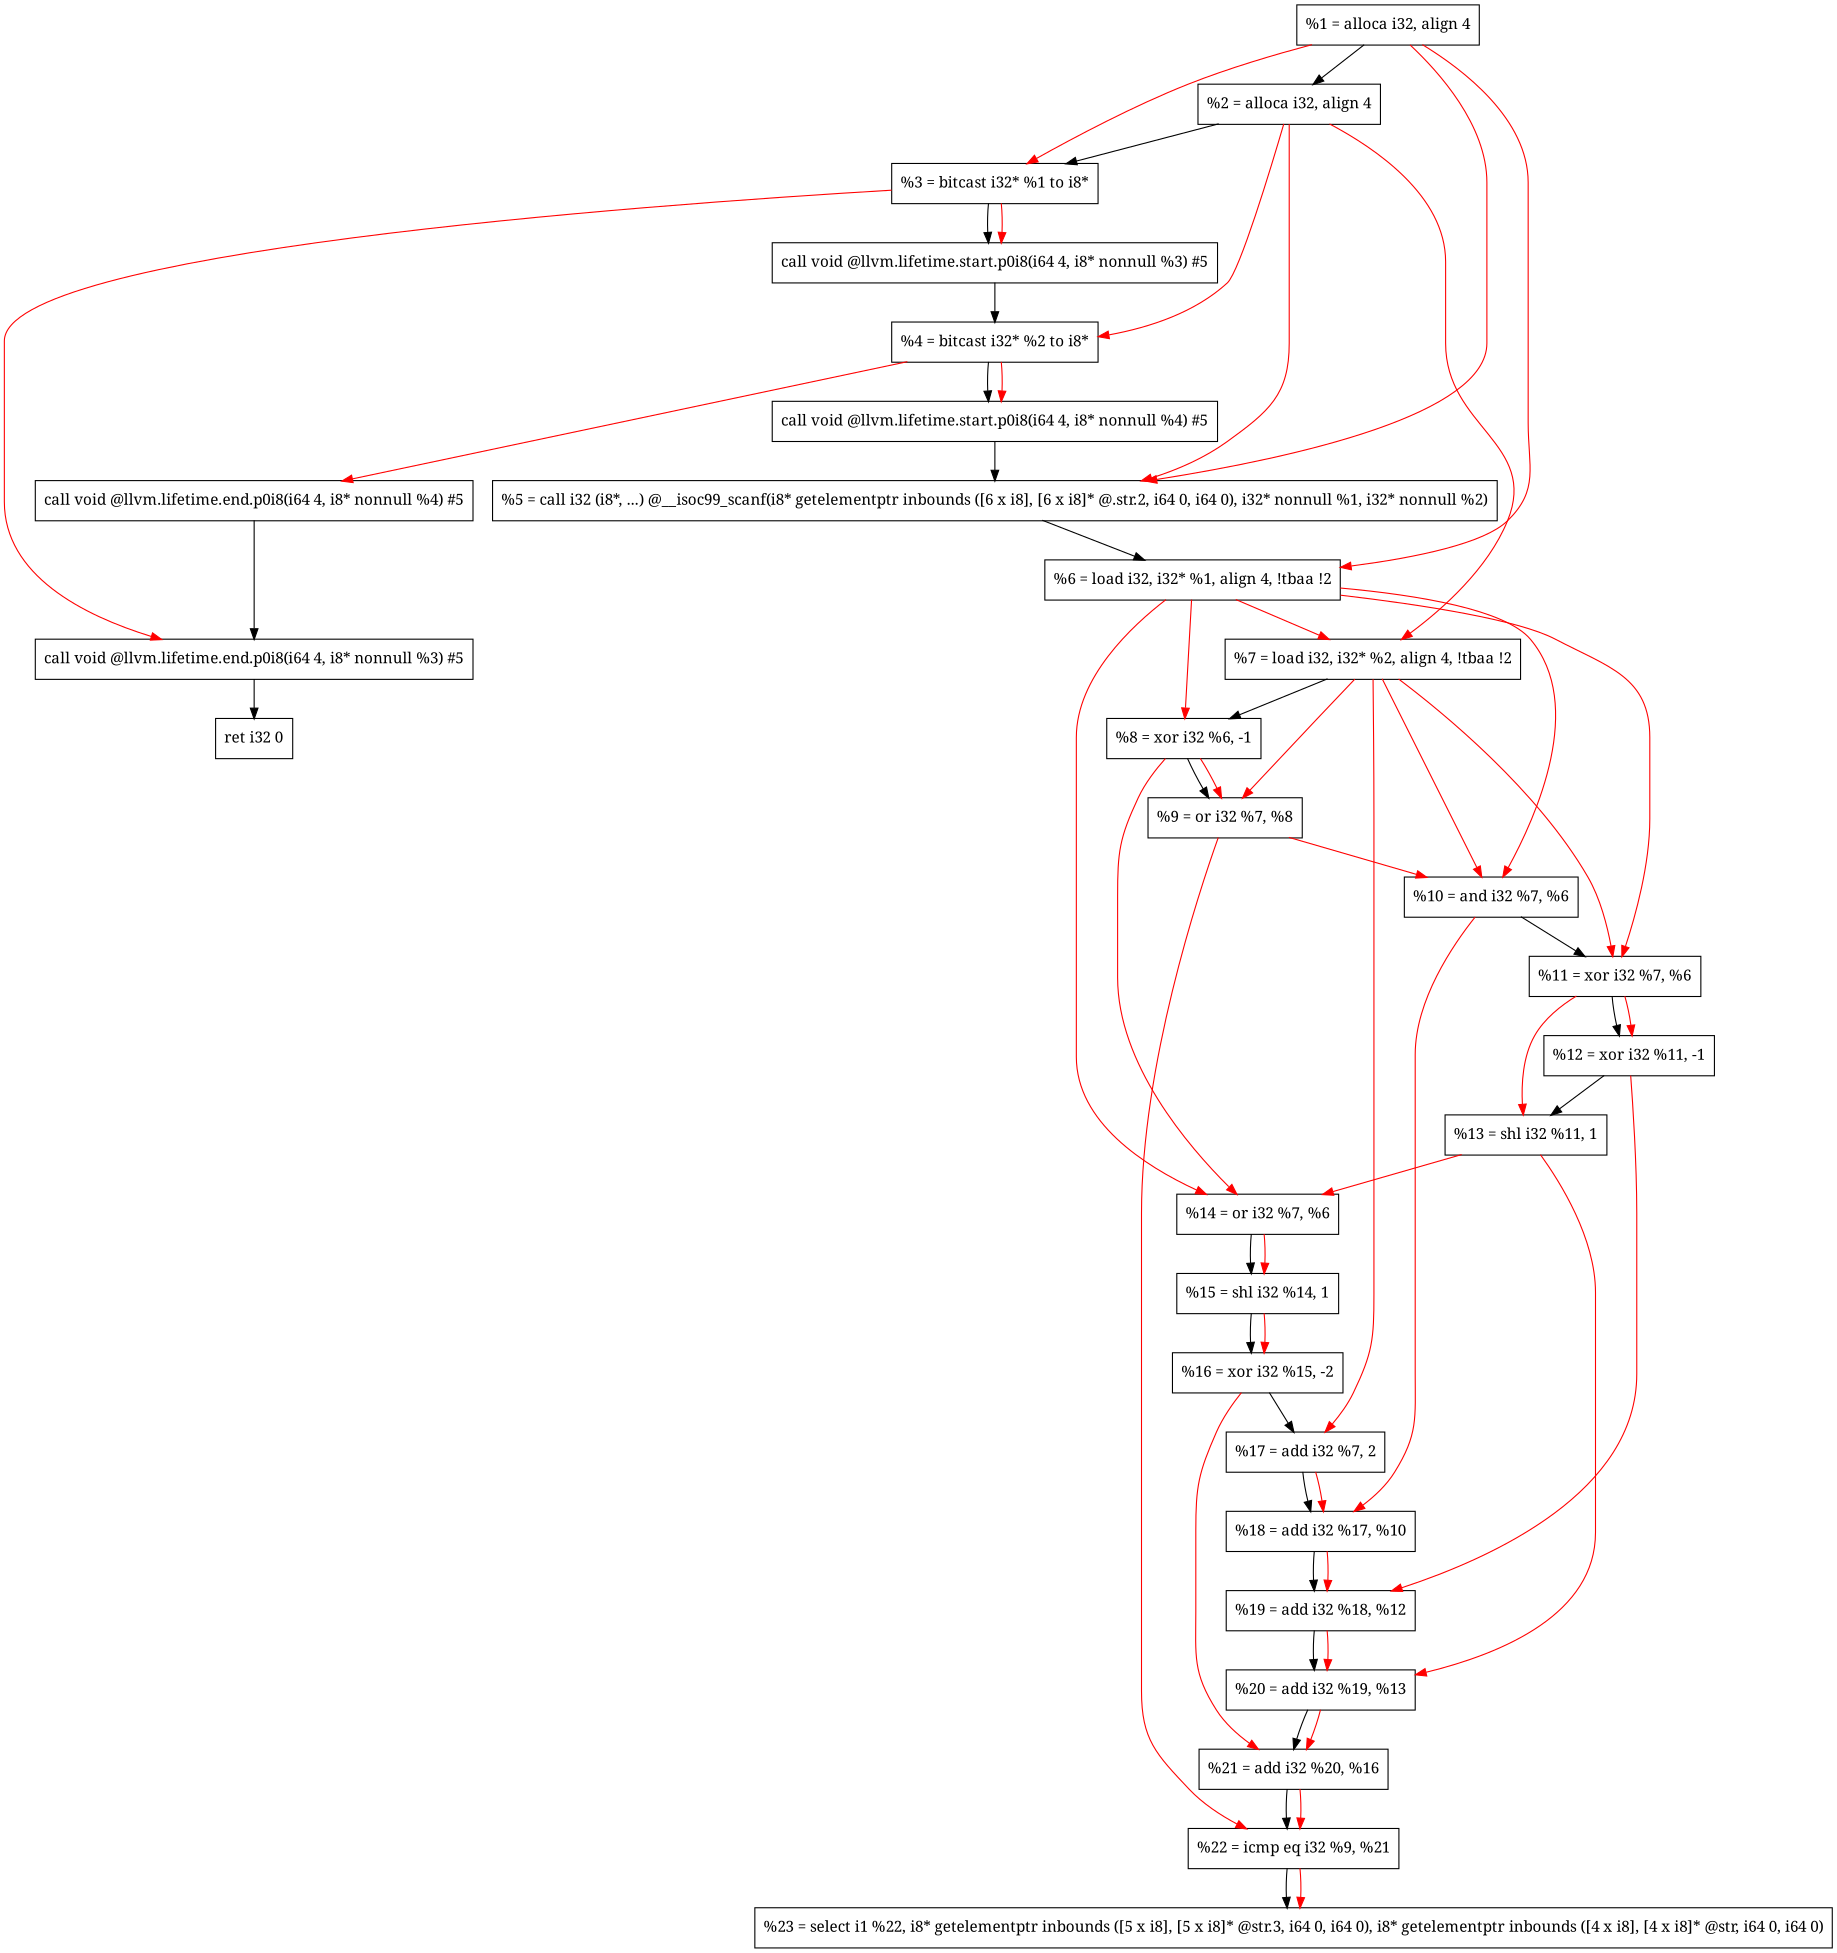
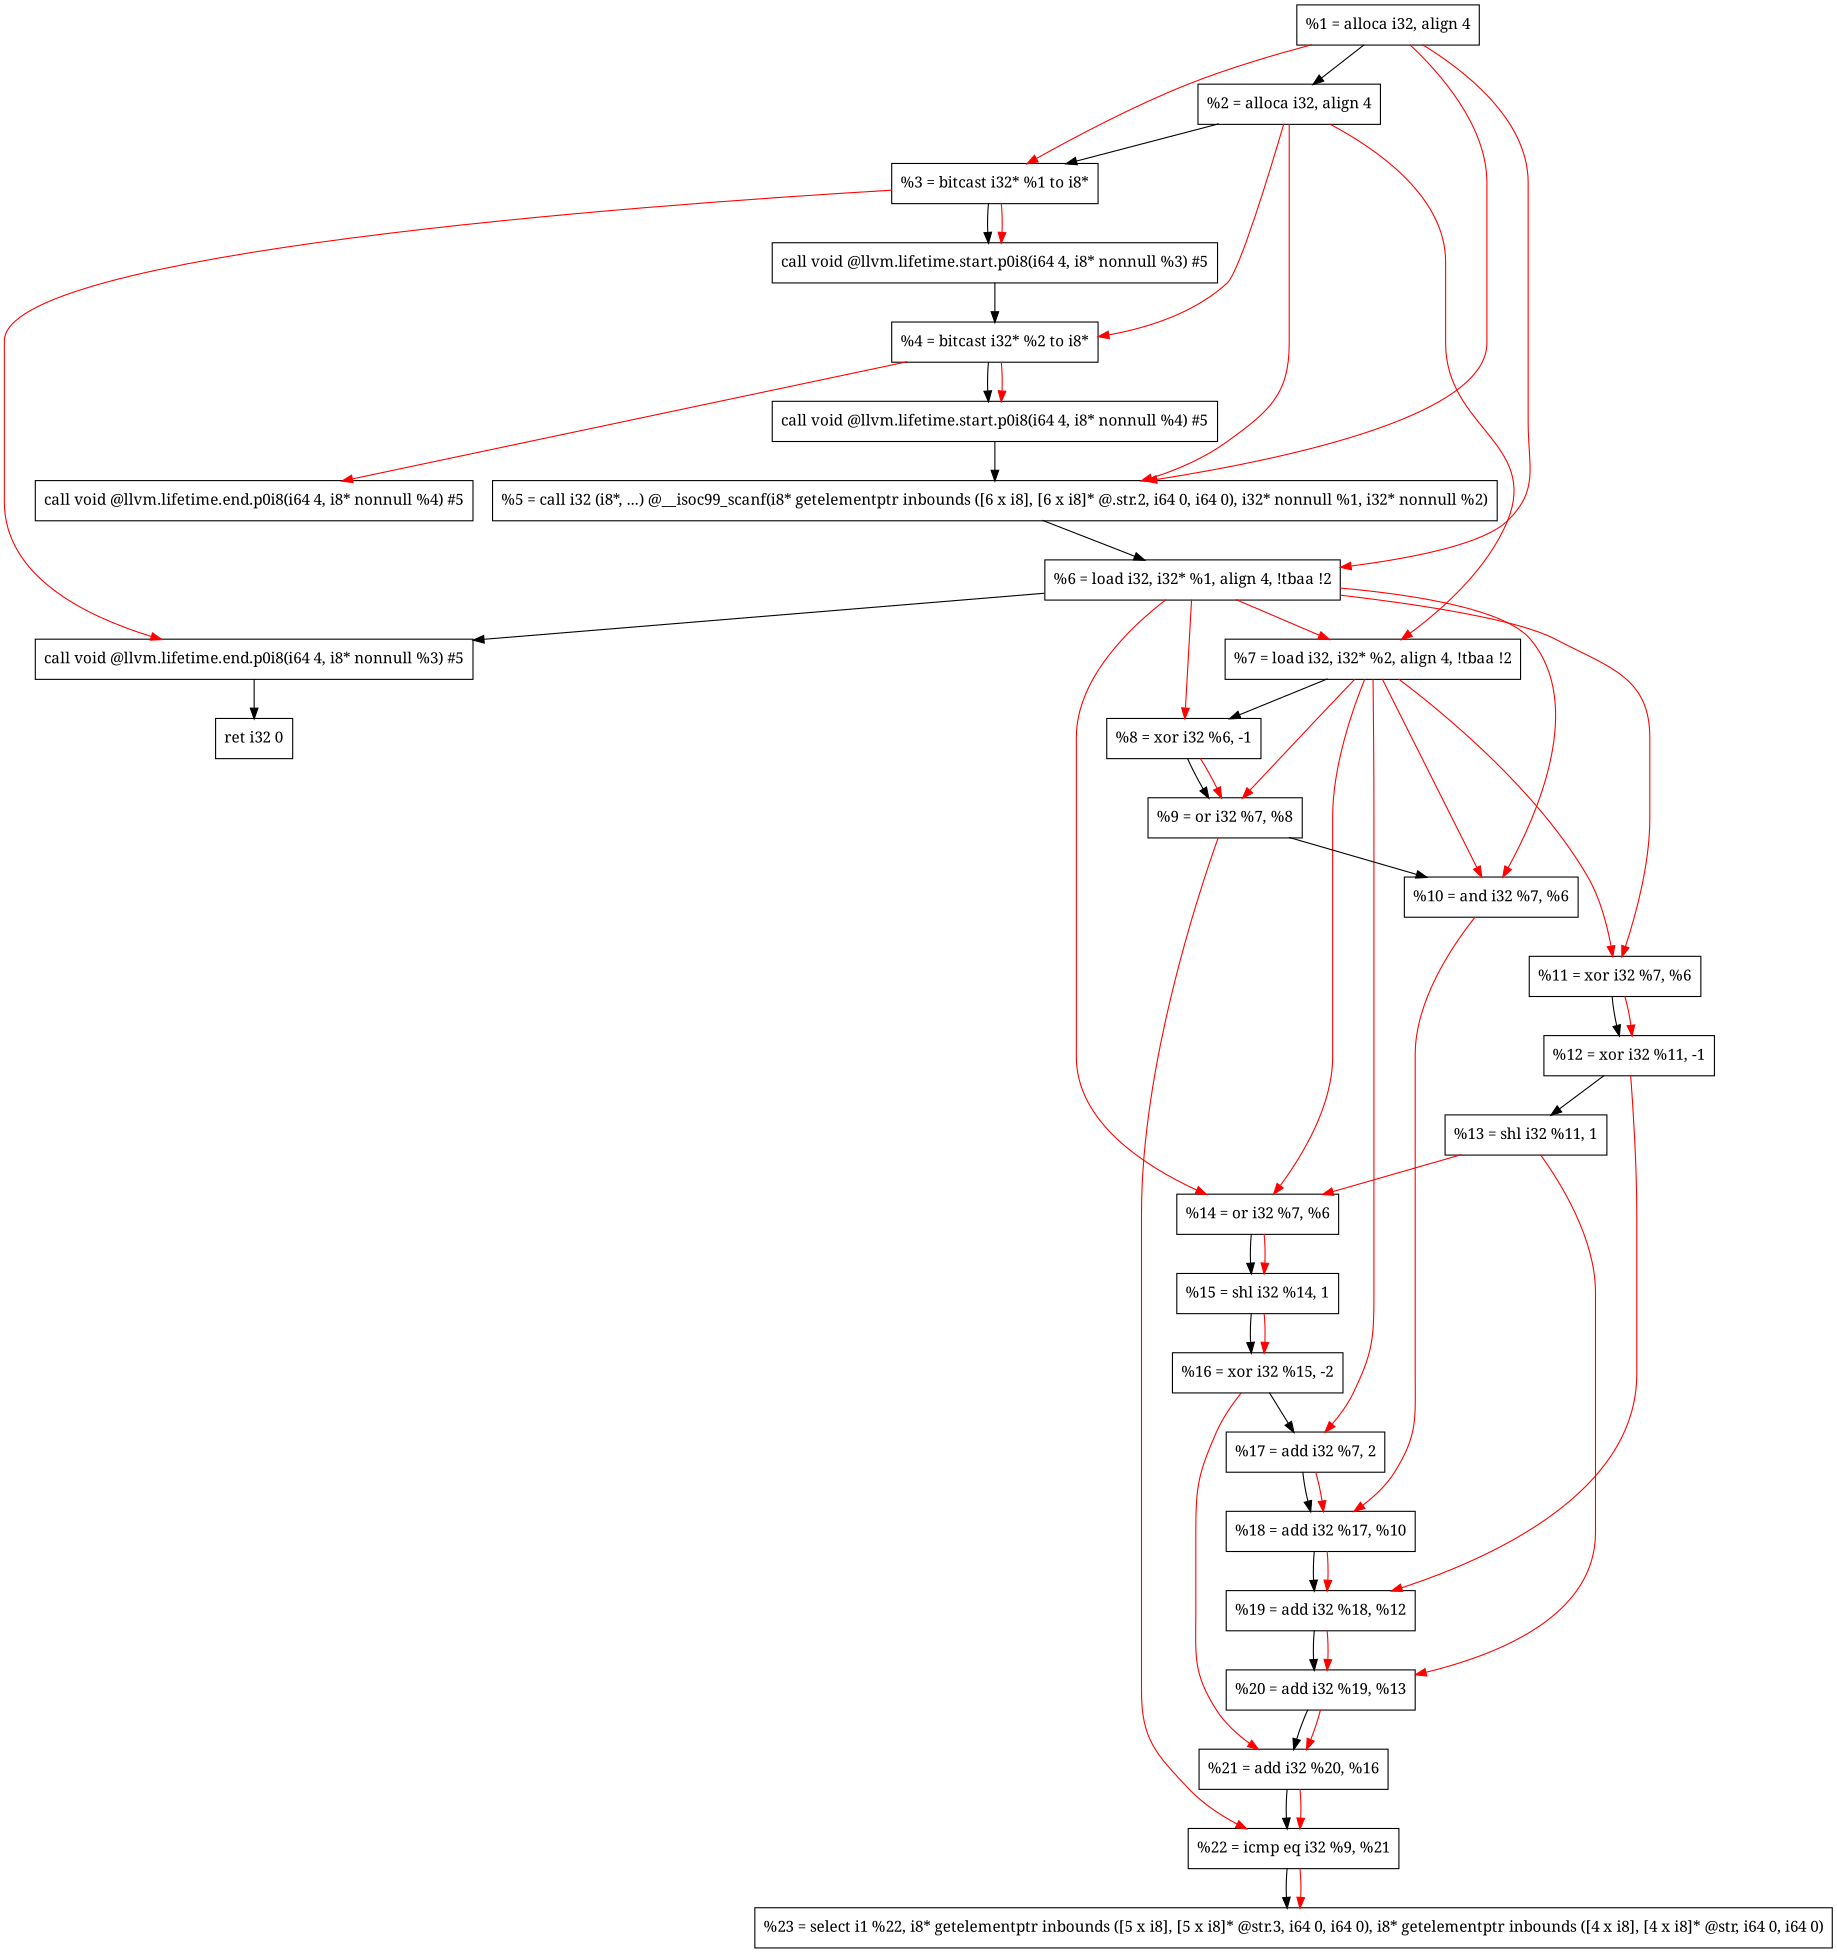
(254, 574) -> (764, 616)
(1353, 856) -> (1353, 856)
(1548, 934) -> none
(1118, 983) -> (1333, 936)
(1532, 1041) -> none
